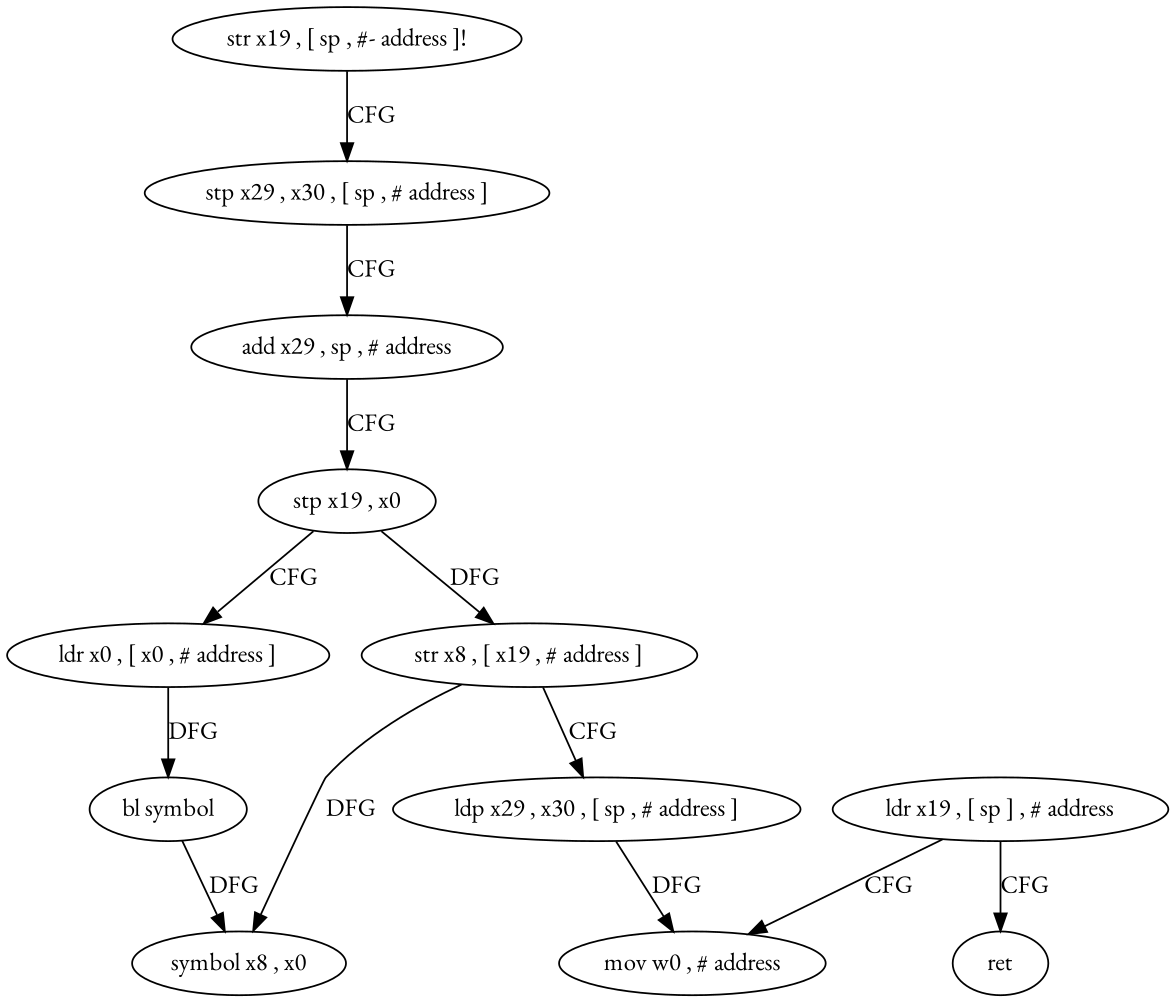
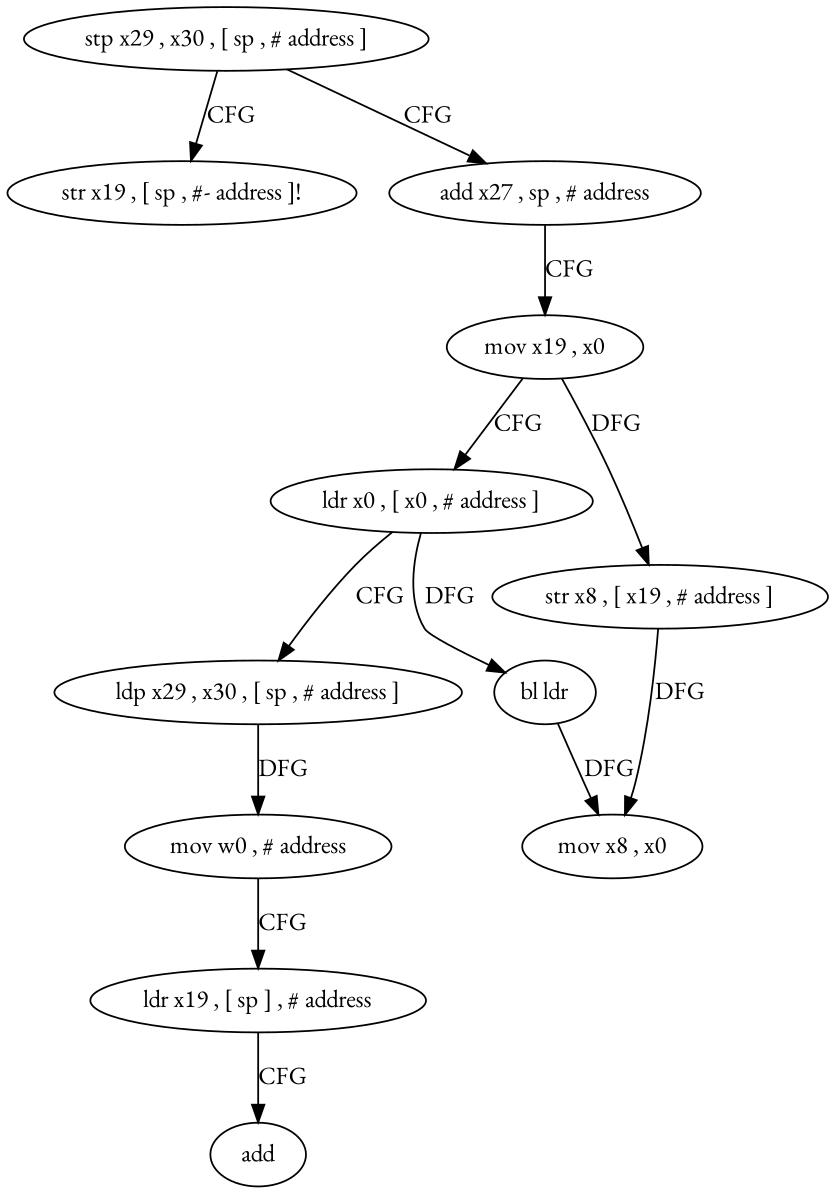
(347, 107) -> (207, 107)
(347, 347) -> (545, 193)
(347, 501) -> (545, 347)
(559, 724) -> (337, 585)
(168, 809) -> (545, 692)
(854, 883) -> (258, 915)
(239, 963) -> (612, 846)
(1001, 963) -> (258, 1155)
